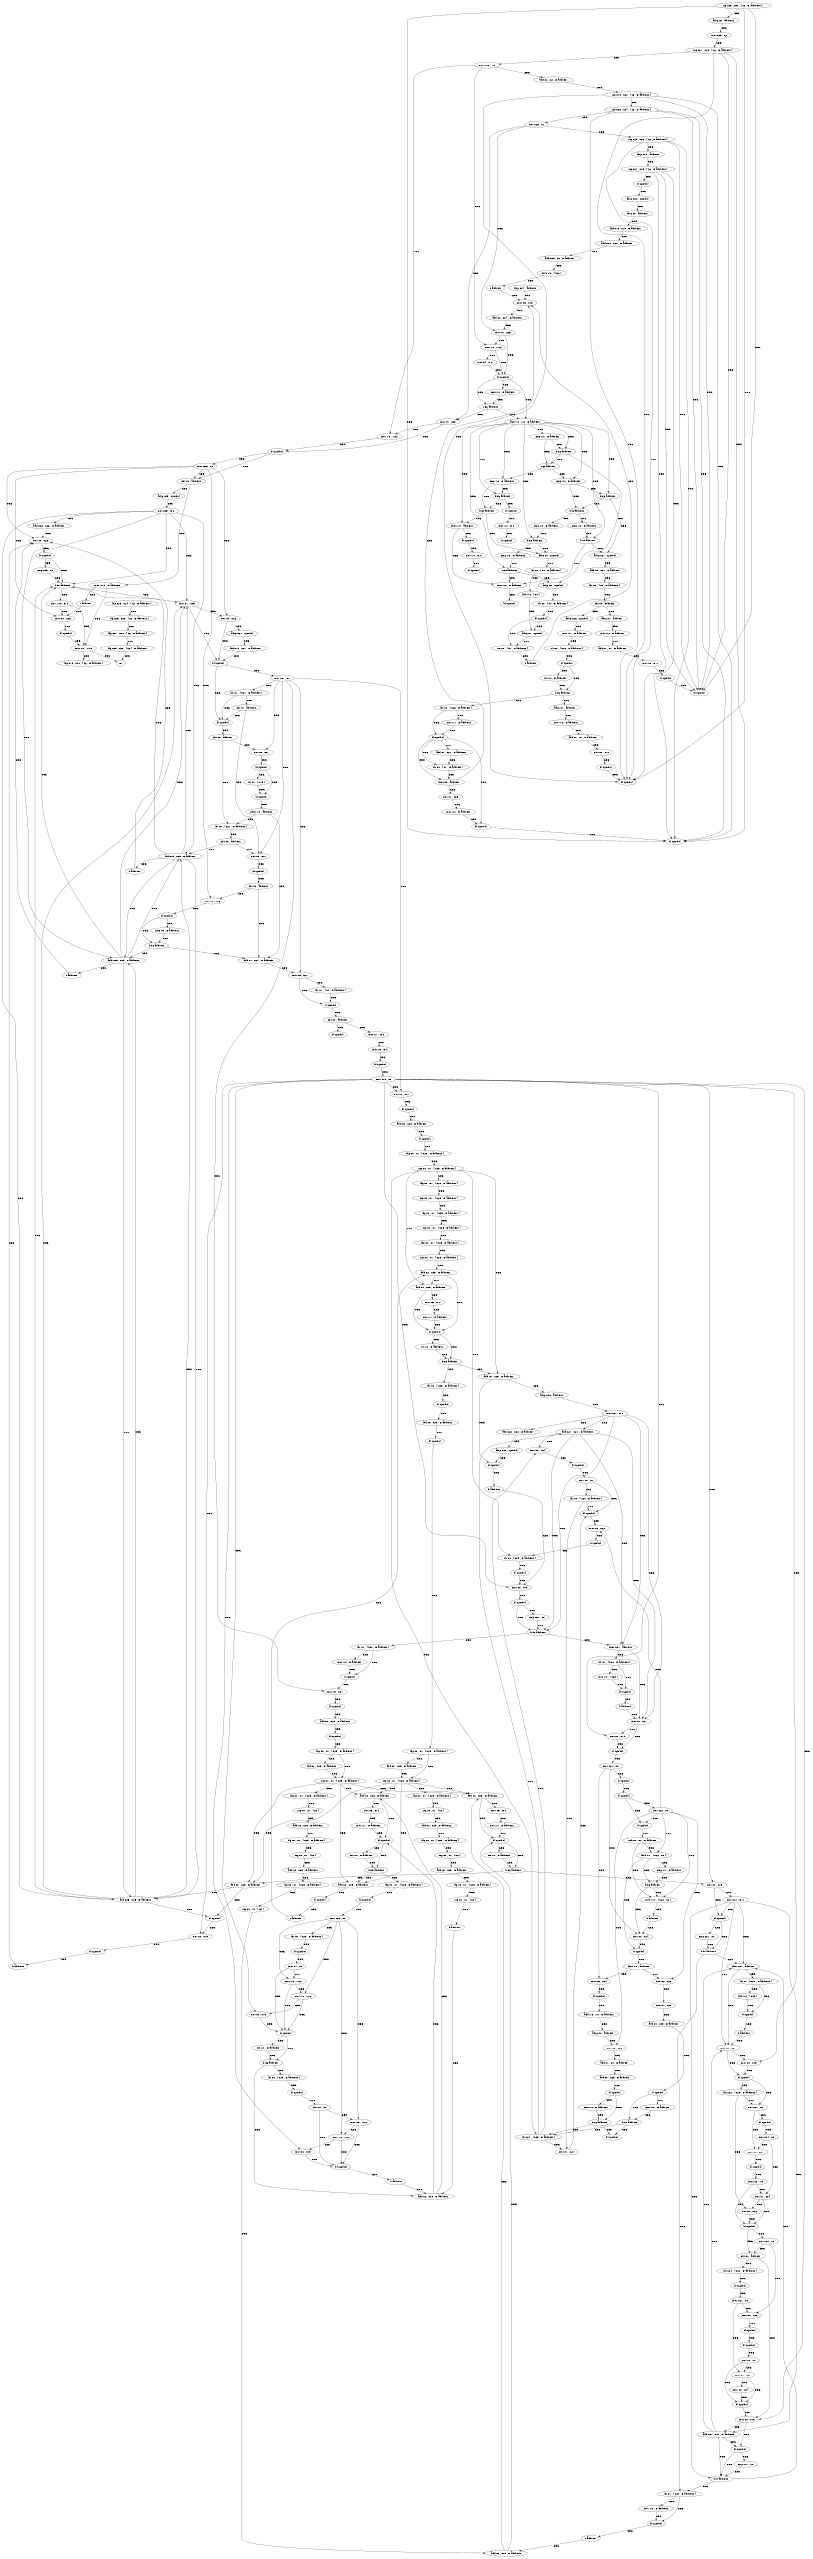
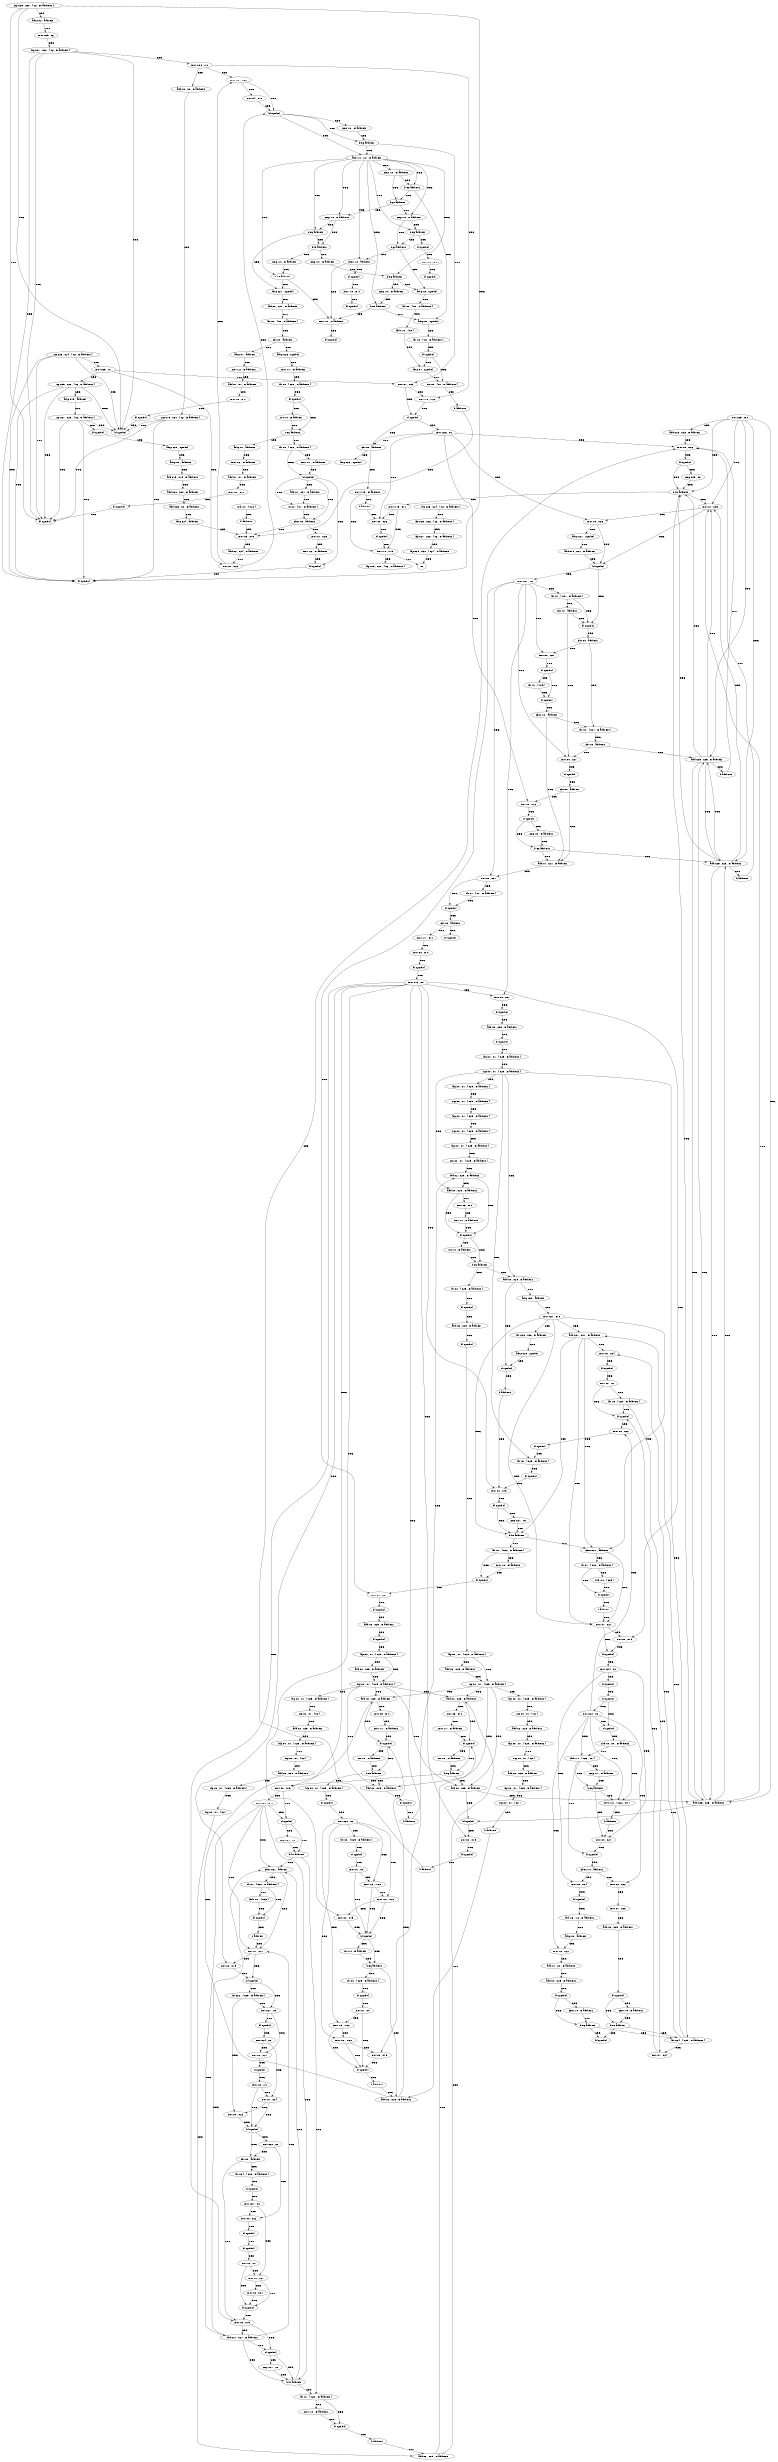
(631, 101) -> none
(556, 265) -> (186, 513)
(168, 503) -> none
(518, 1432) -> (531, 1335)
